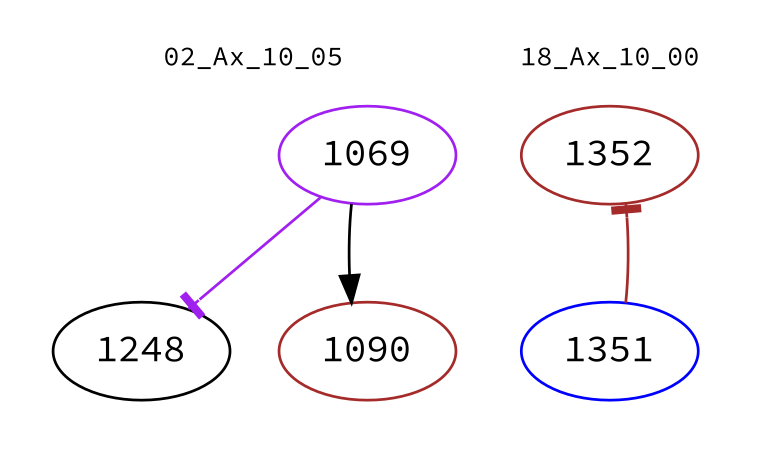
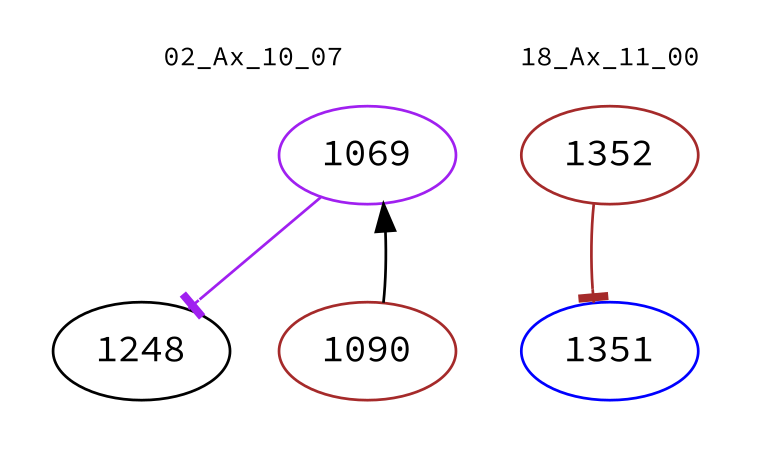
(255, 59) -> (255, 59)
(611, 59) -> (611, 59)
(349, 239) -> (386, 267)
(628, 260) -> (591, 246)
